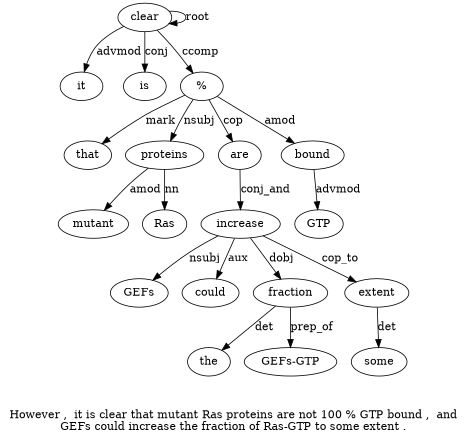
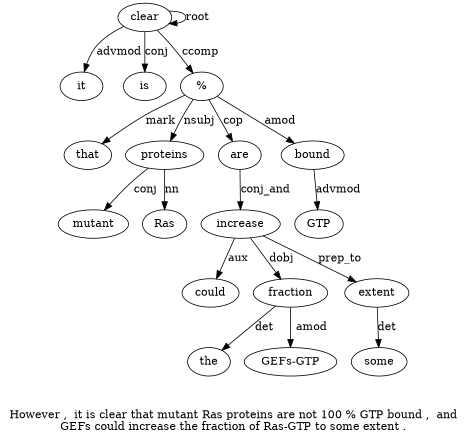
(146, 190) -> (146, 190)
(340, 258) -> (340, 258)
(139, 293) -> none
(312, 327) -> (312, 327)
